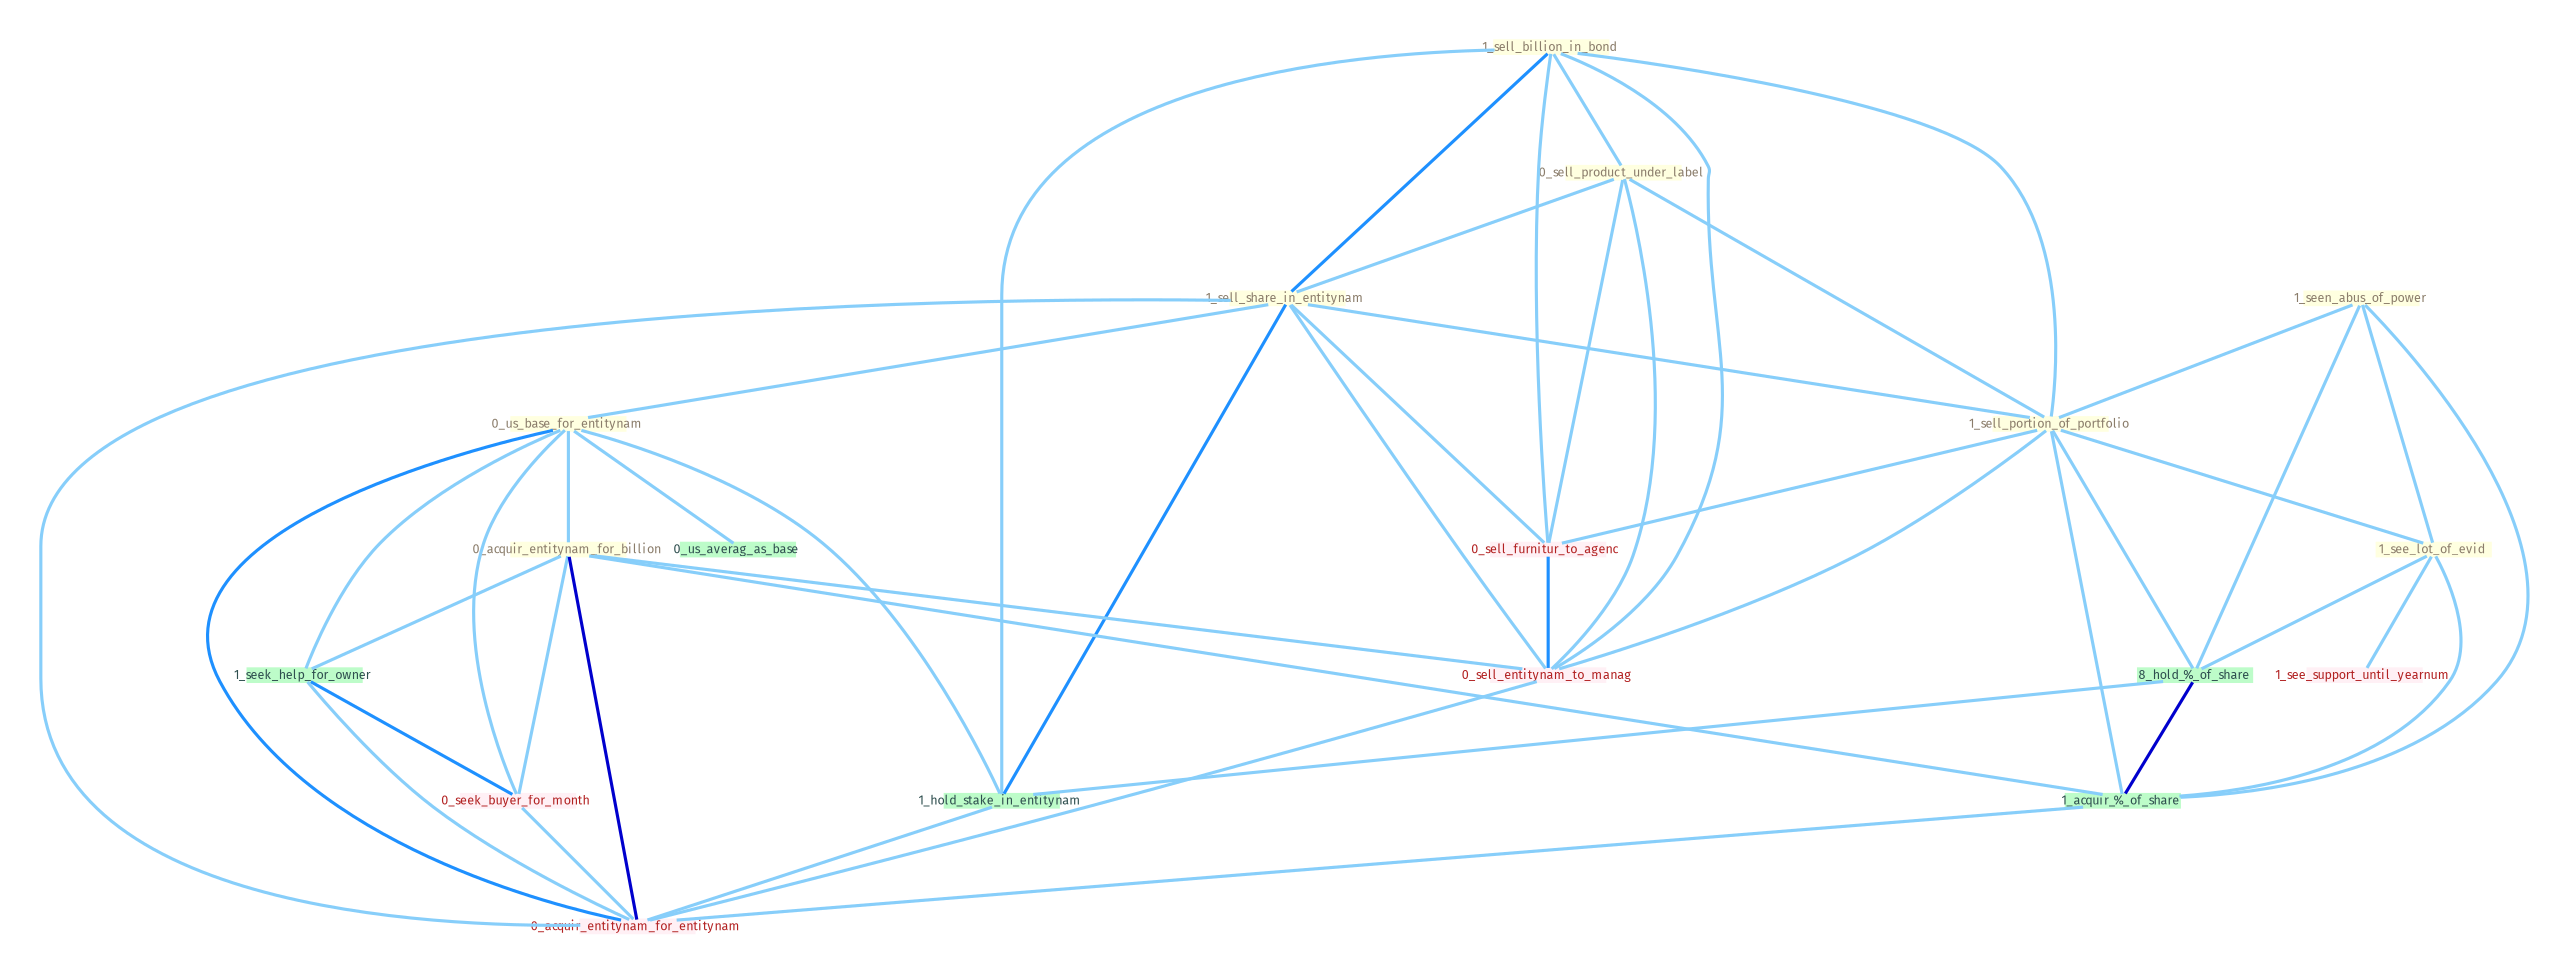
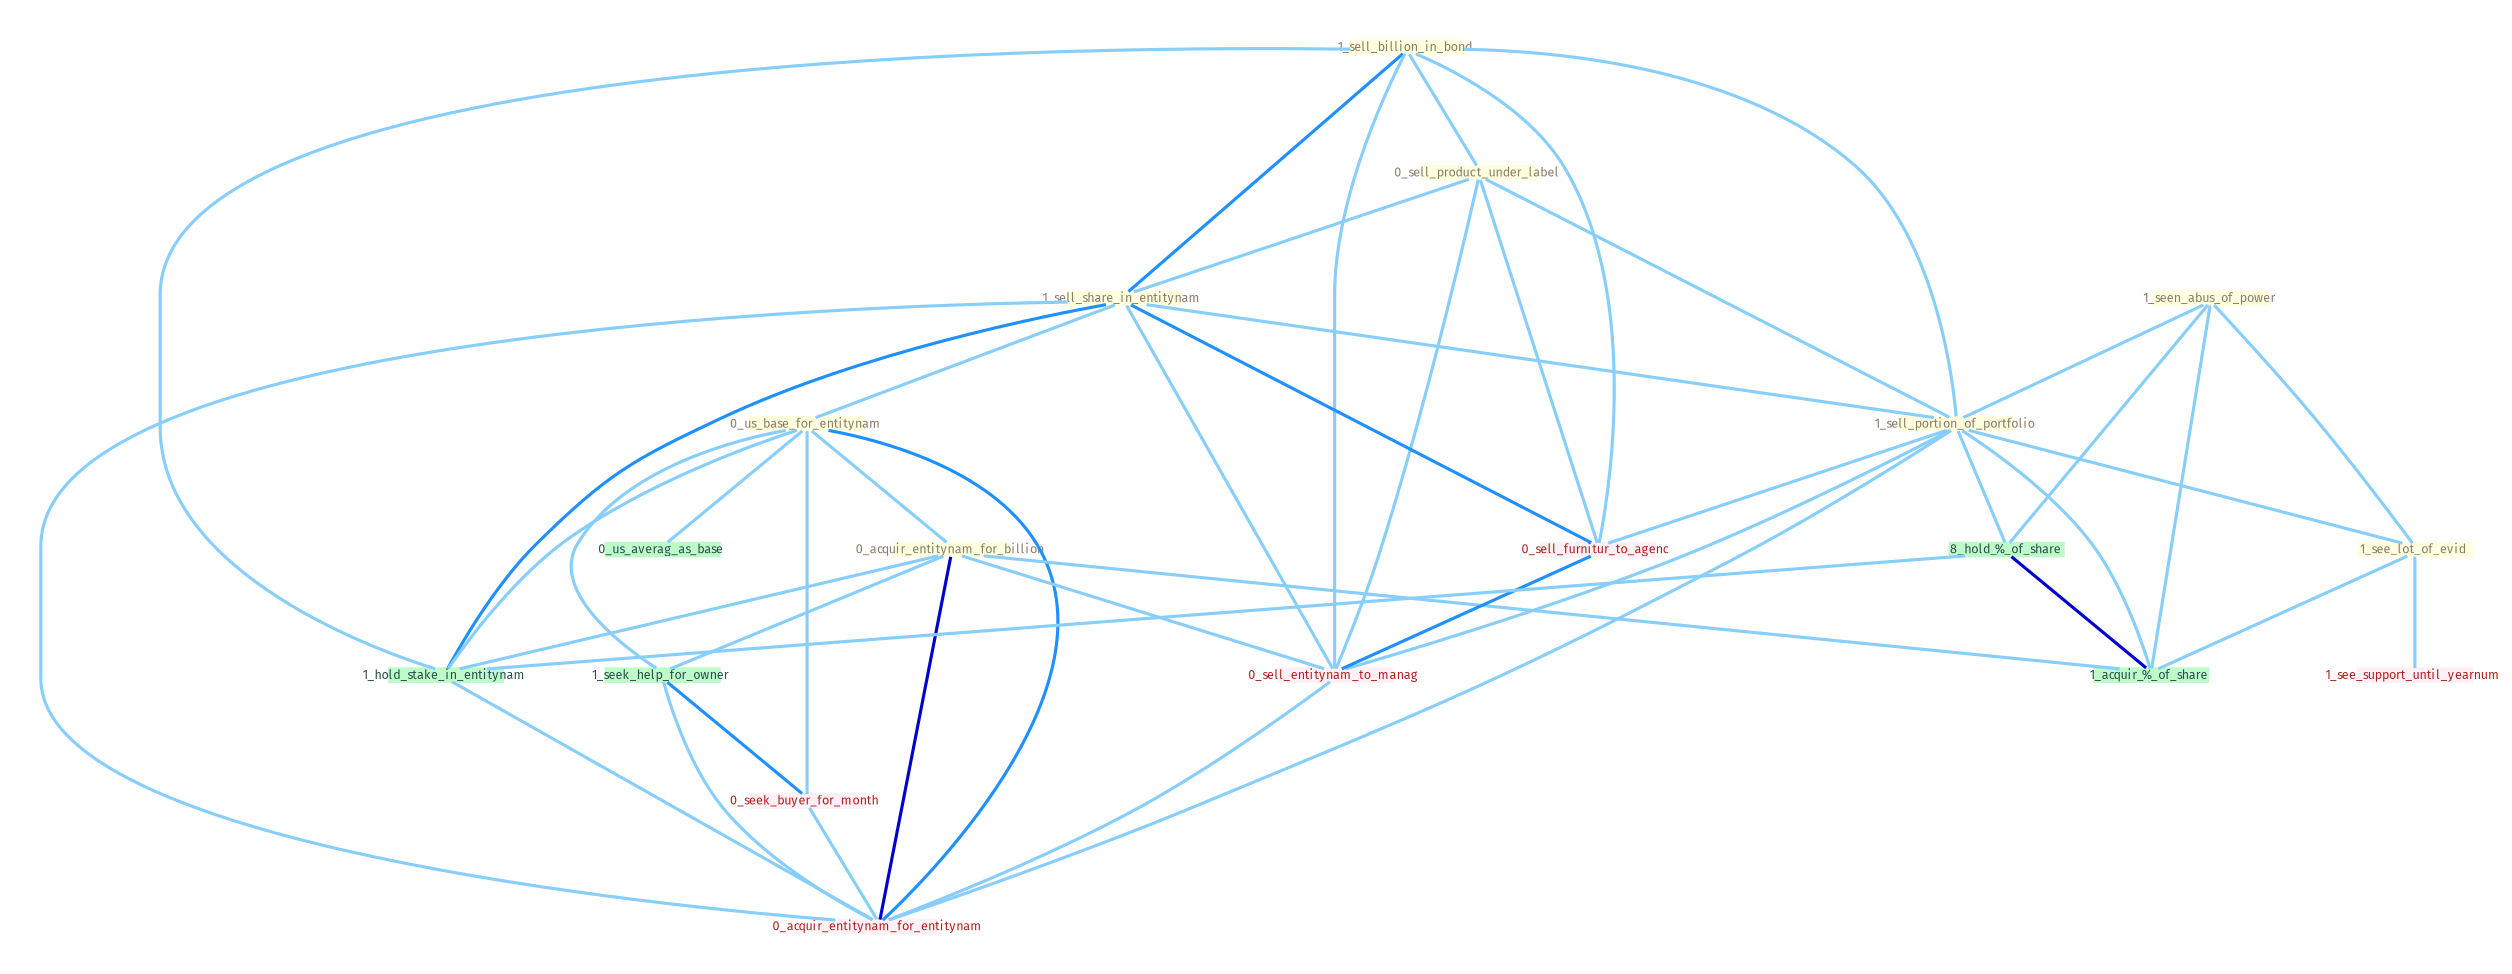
(1418, 424) -> (1361, 424)
(2314, 612) -> none
(543, 675) -> (699, 612)
(1380, 864) -> (1434, 706)
